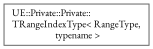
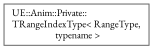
(77, 25) -> (77, 25)
